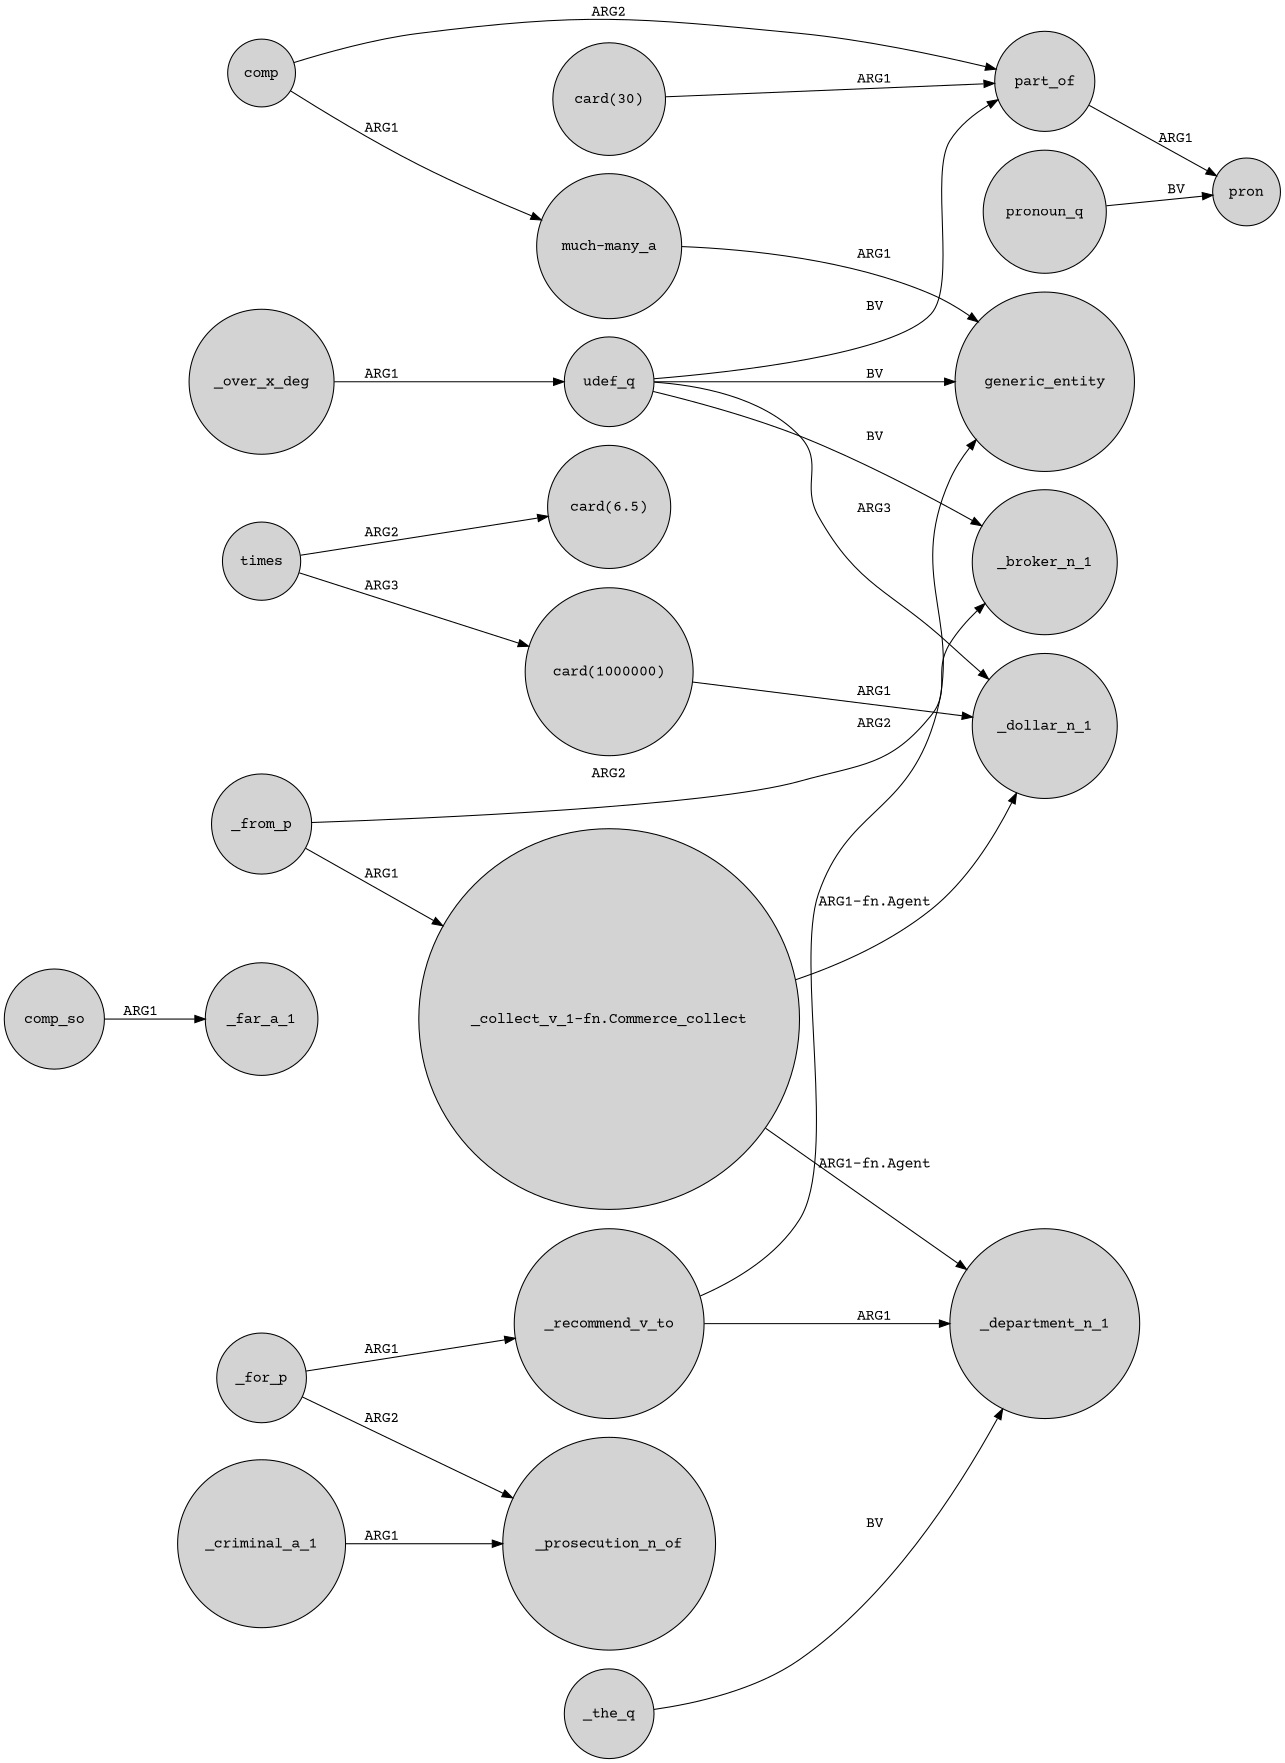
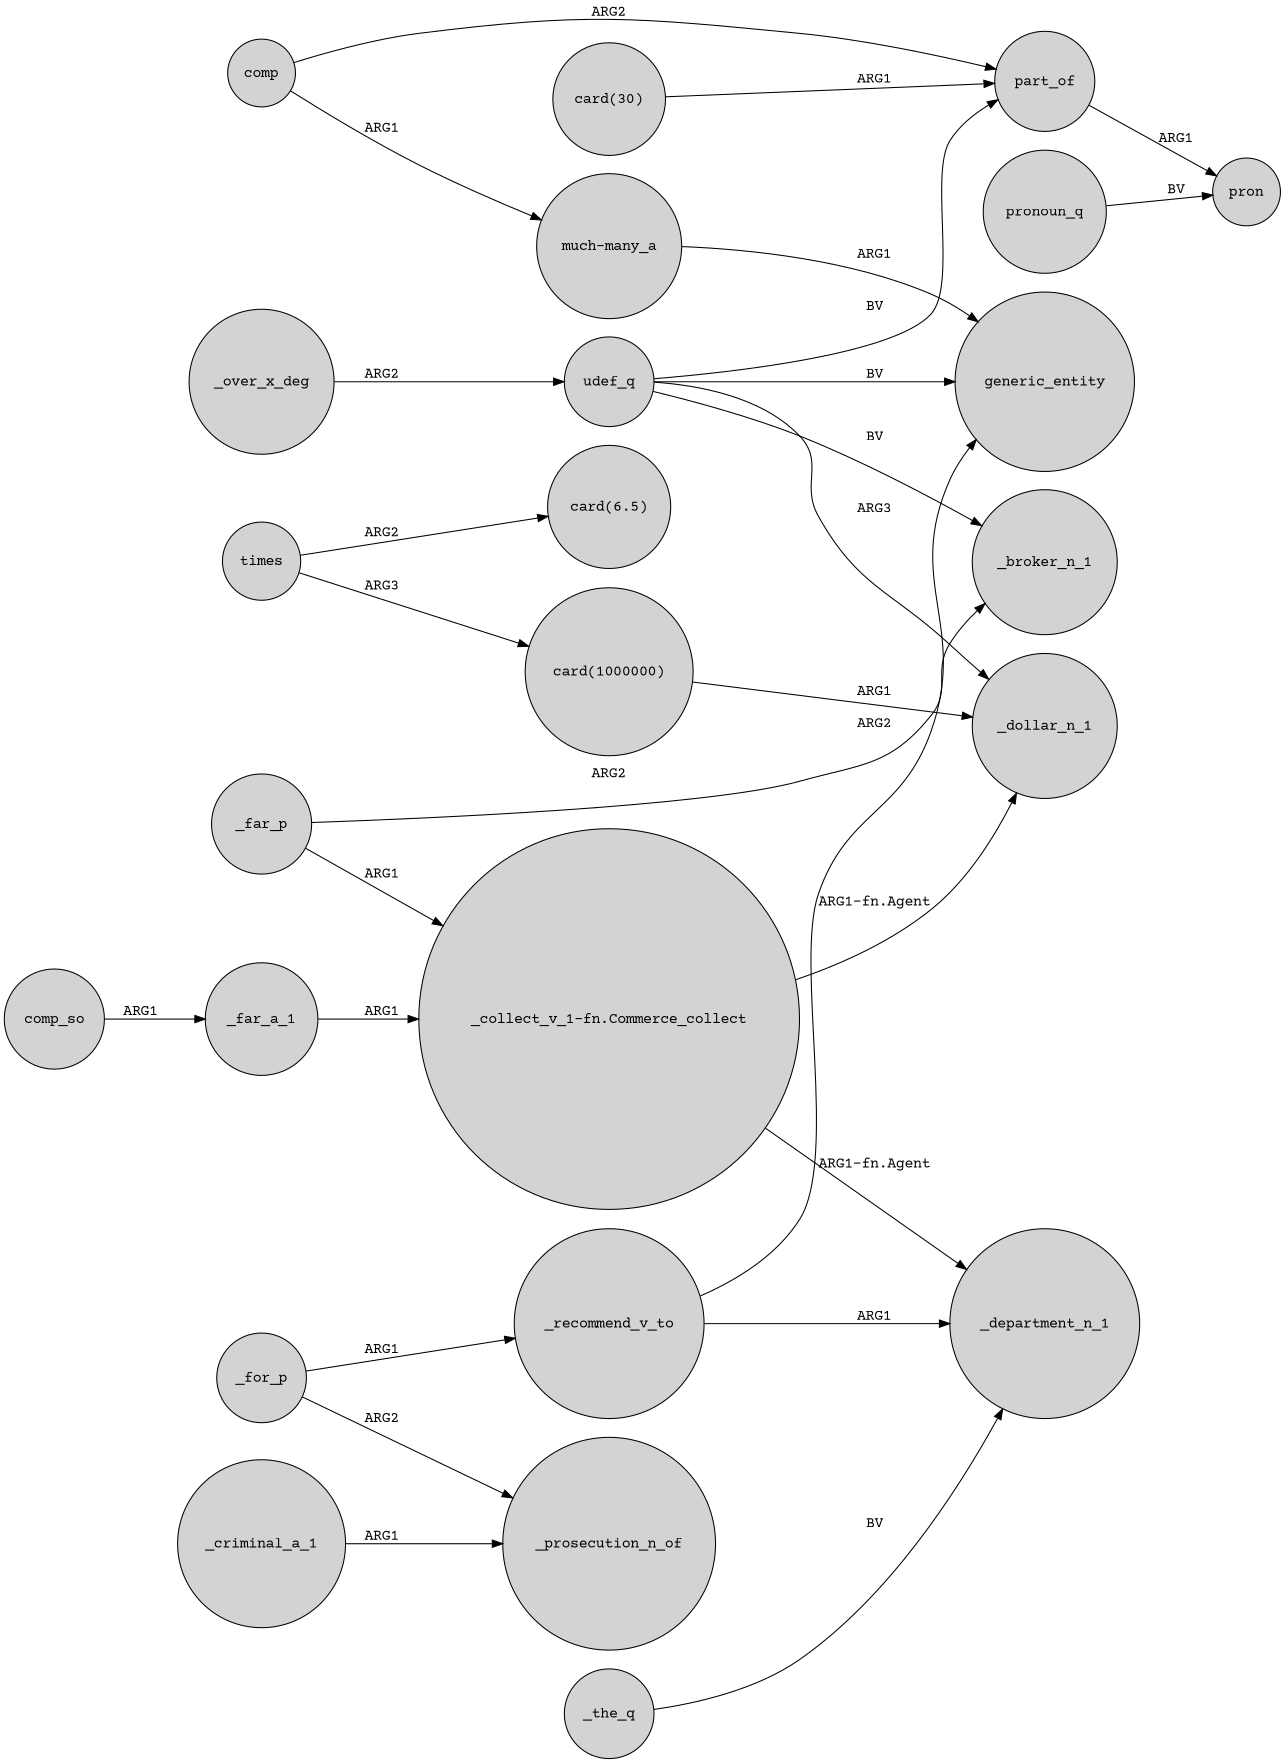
(382, 374) -> (382, 374)
(262, 824) -> (262, 824)
none -> (363, 1019)
